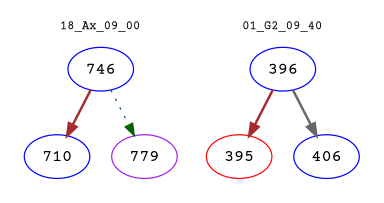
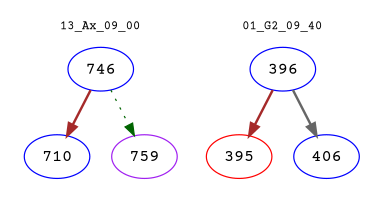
(101, 26) -> (101, 26)
(144, 157) -> (144, 157)
